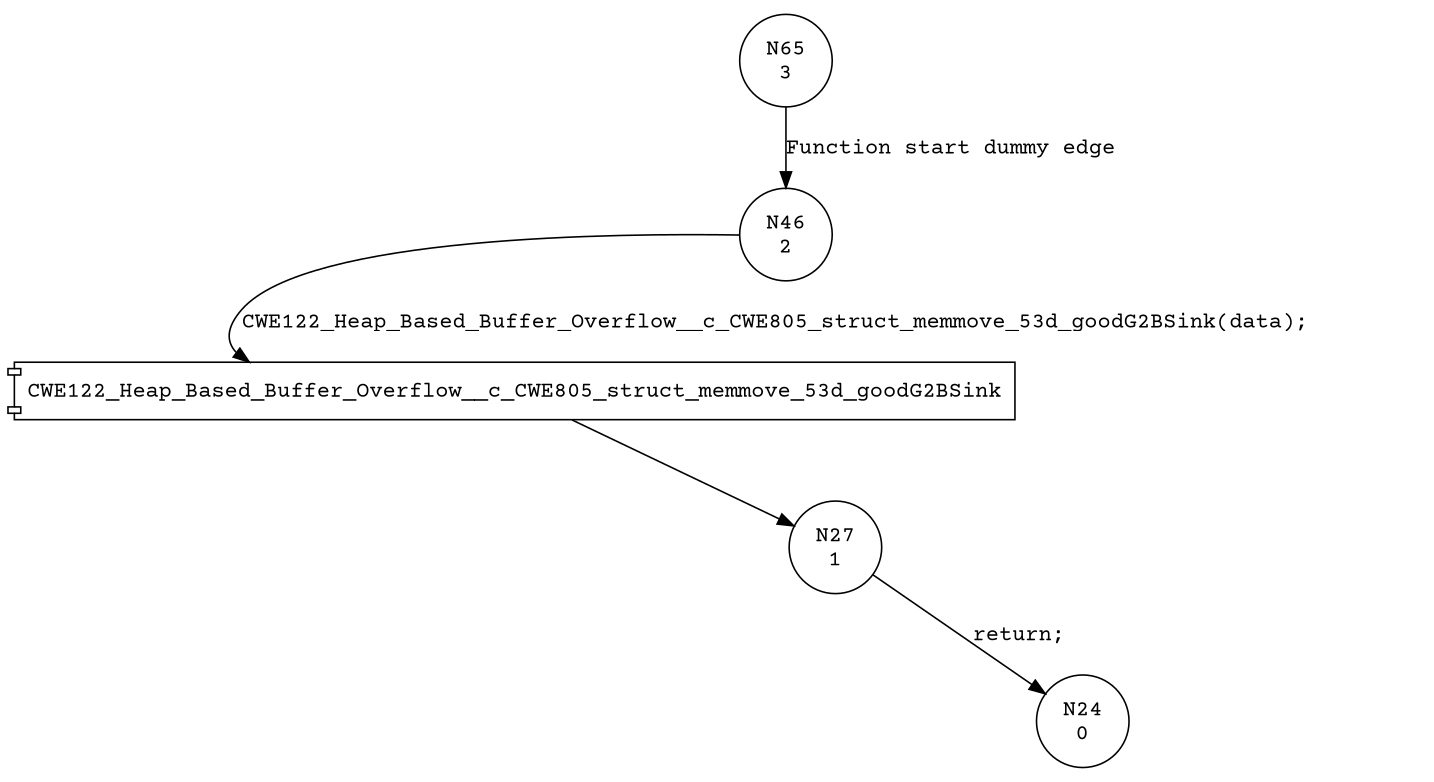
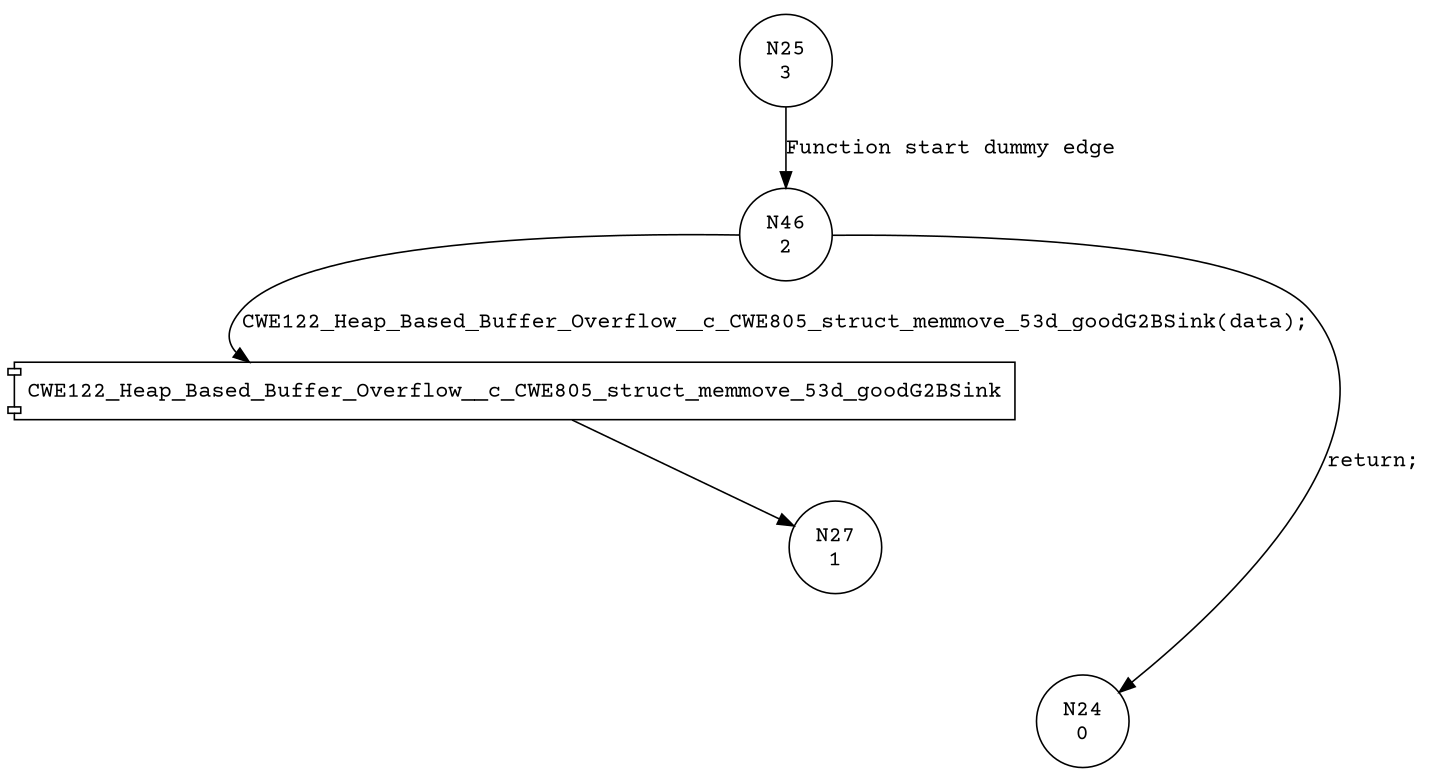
(786, 61) -> (786, 61)
(952, 630) -> (1295, 300)
